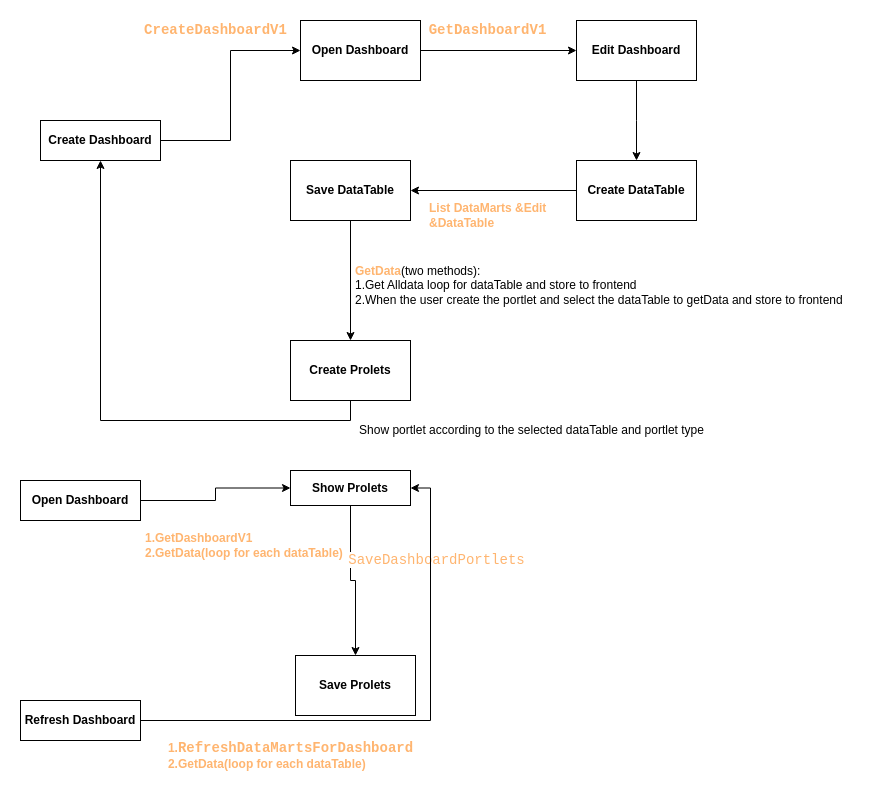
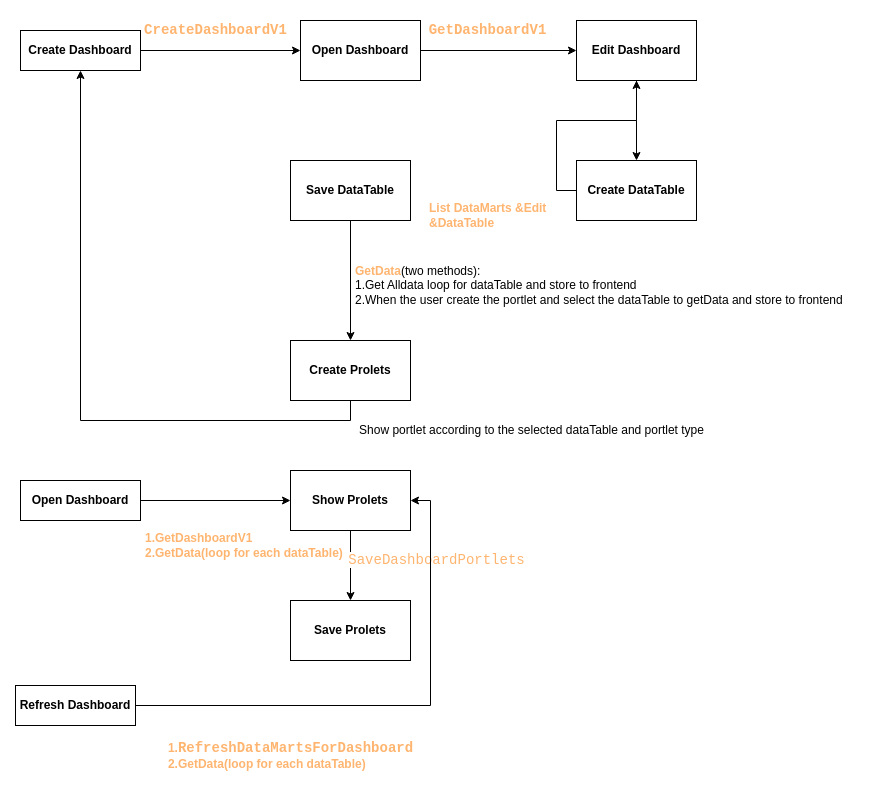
(101, 141) -> (81, 51)
(488, 191) -> (560, 121)
(351, 488) -> (351, 501)
(356, 686) -> (351, 631)
(81, 721) -> (76, 706)
